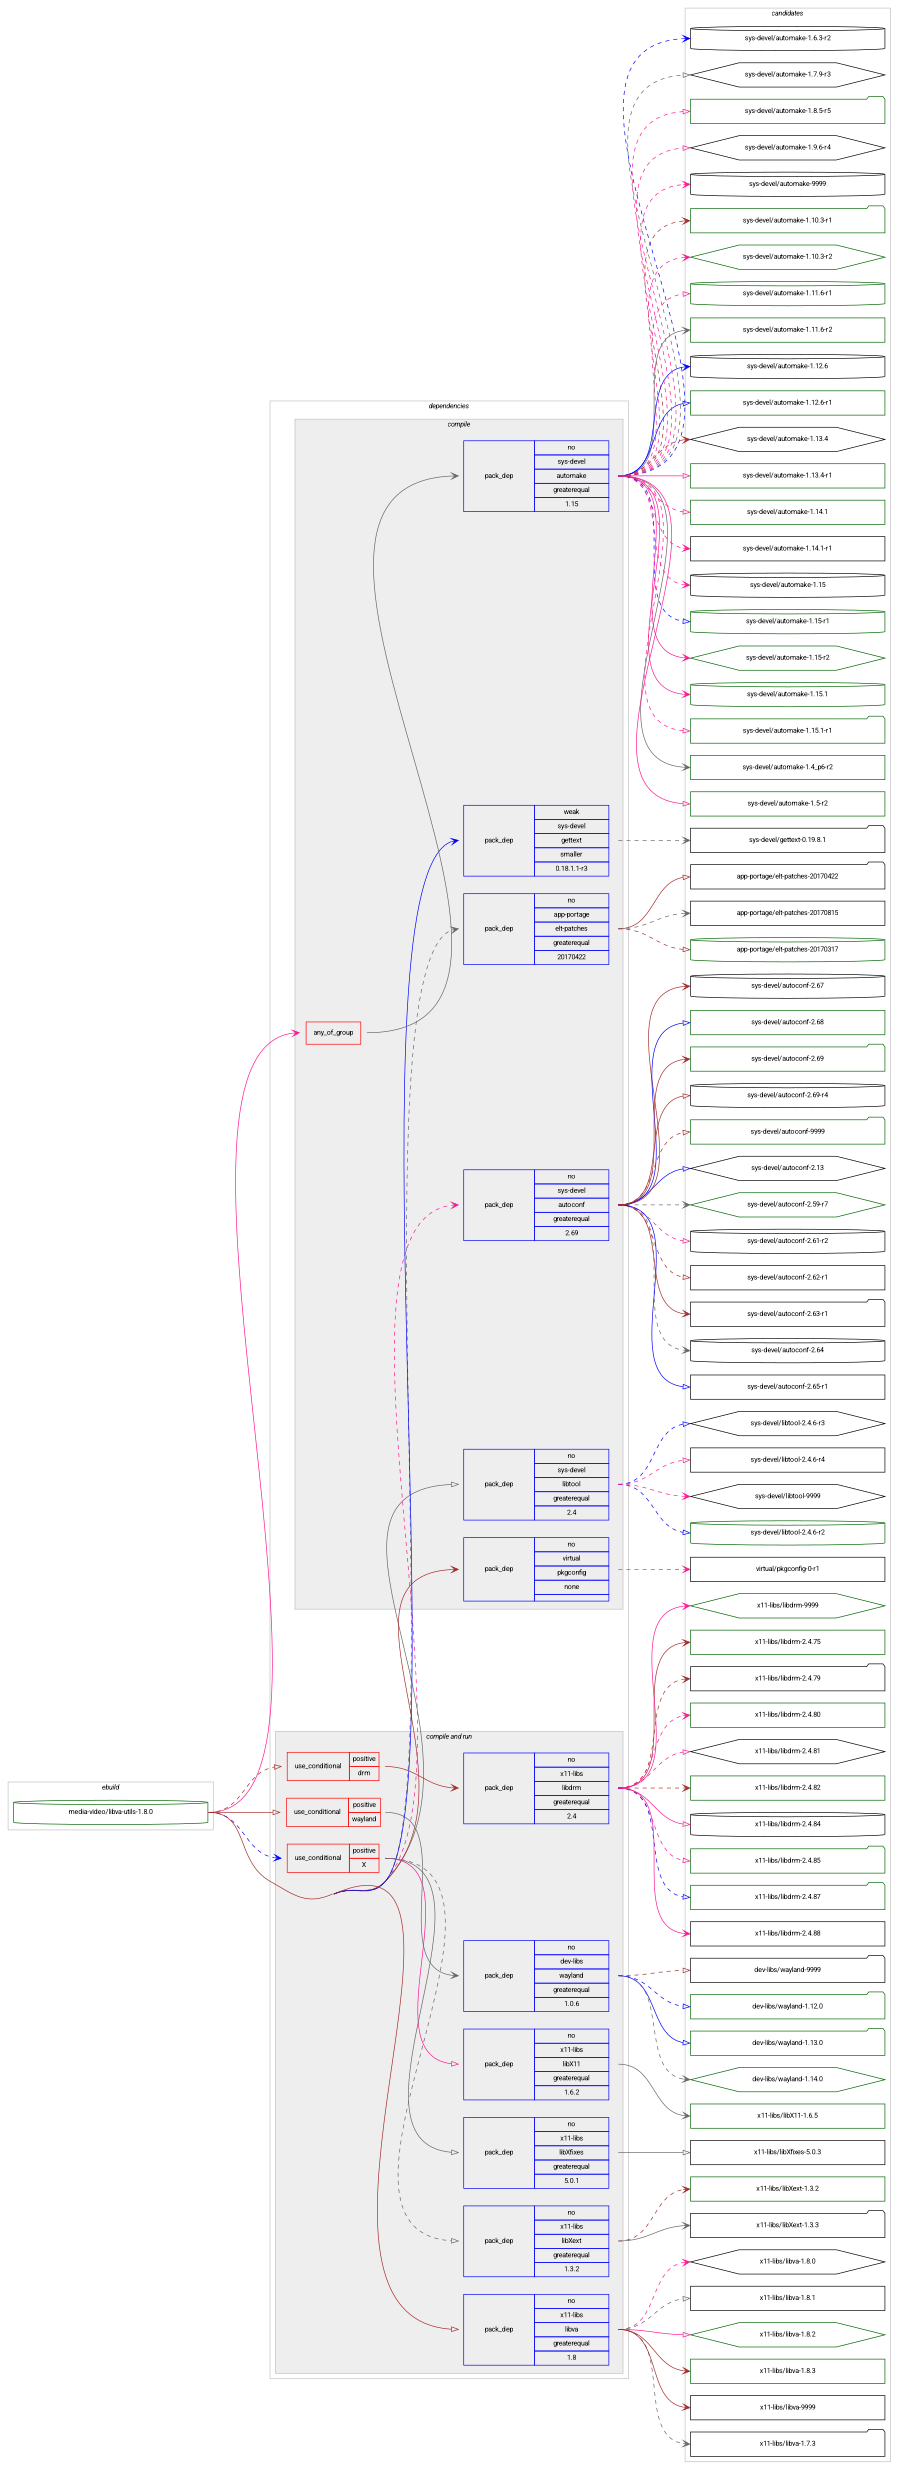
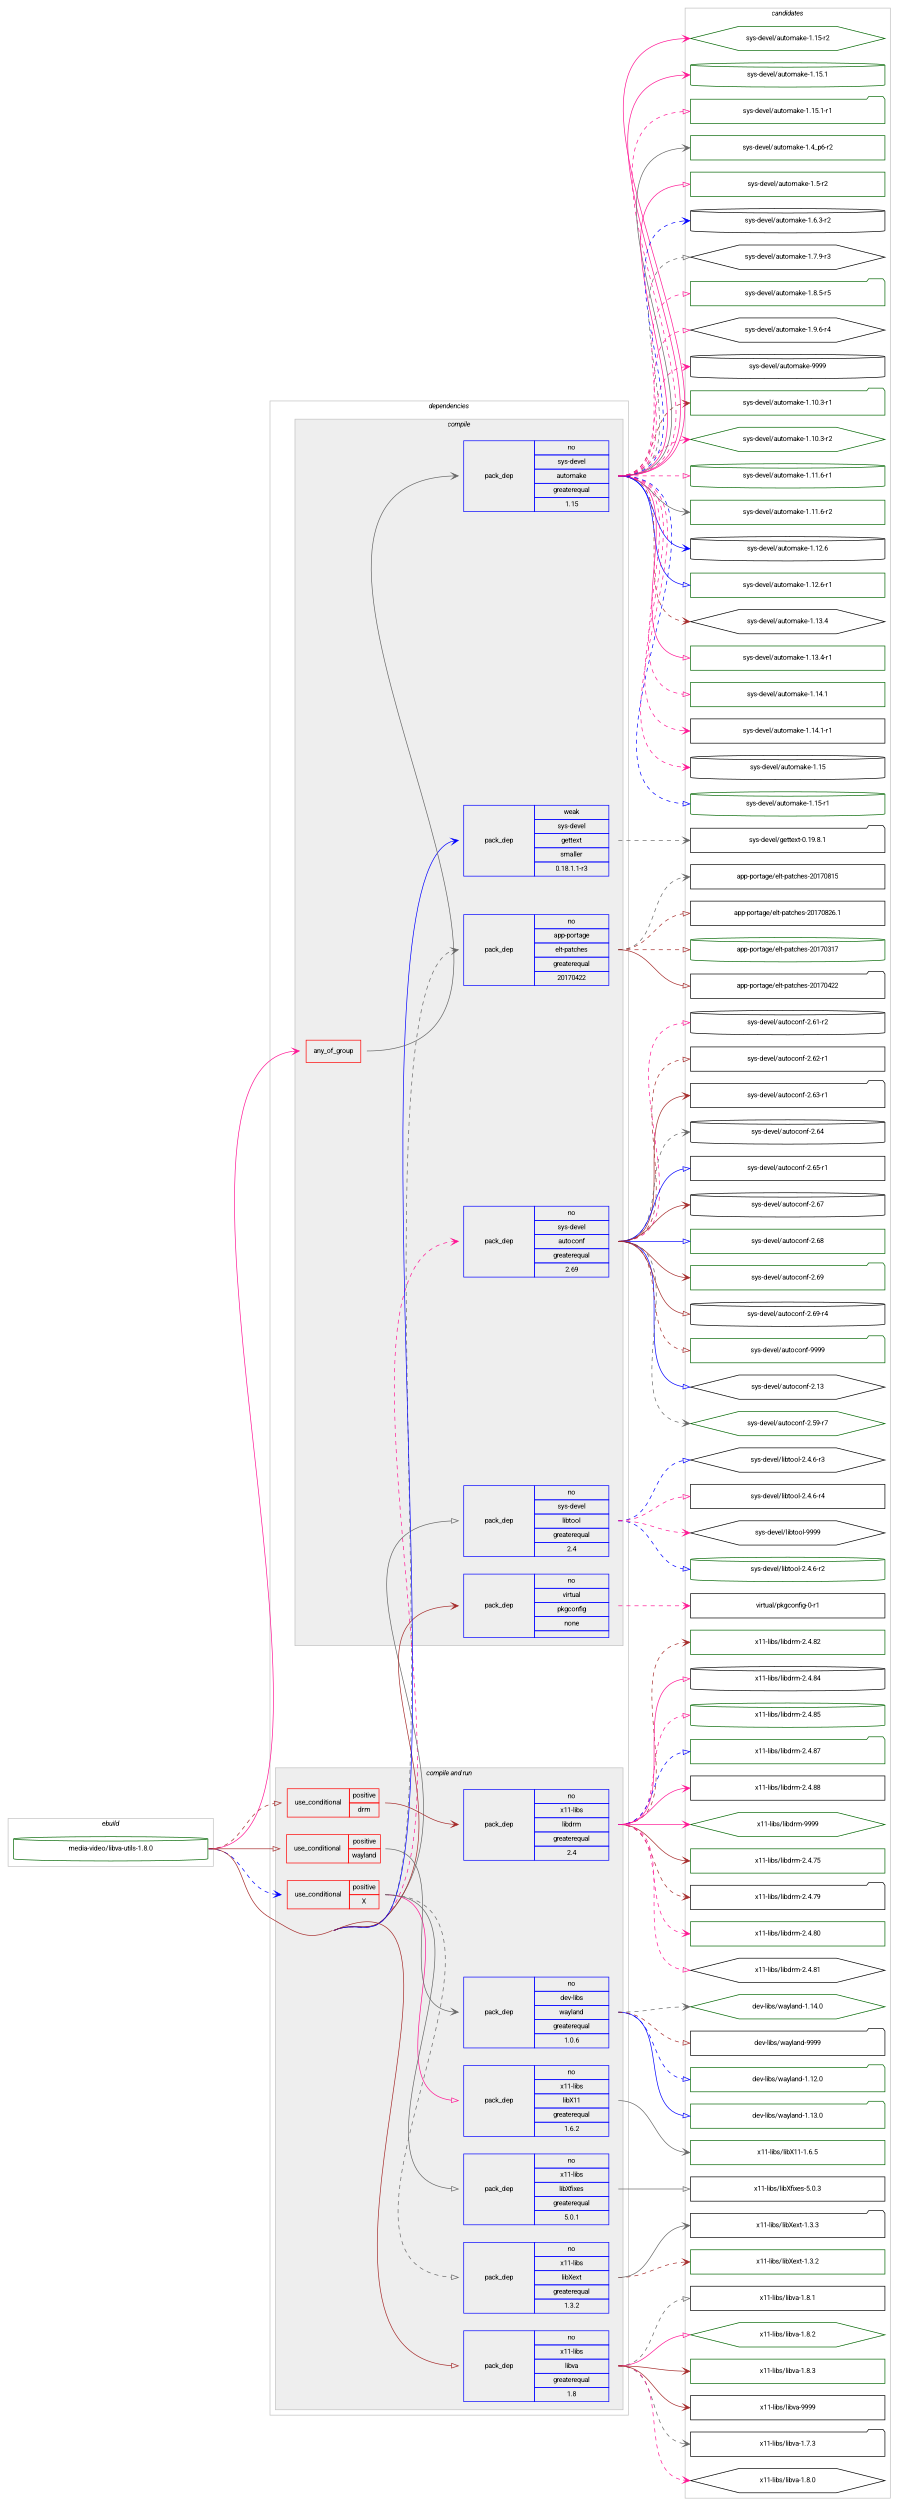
none -> (788, 913)
(788, 1861) -> (788, 1715)
